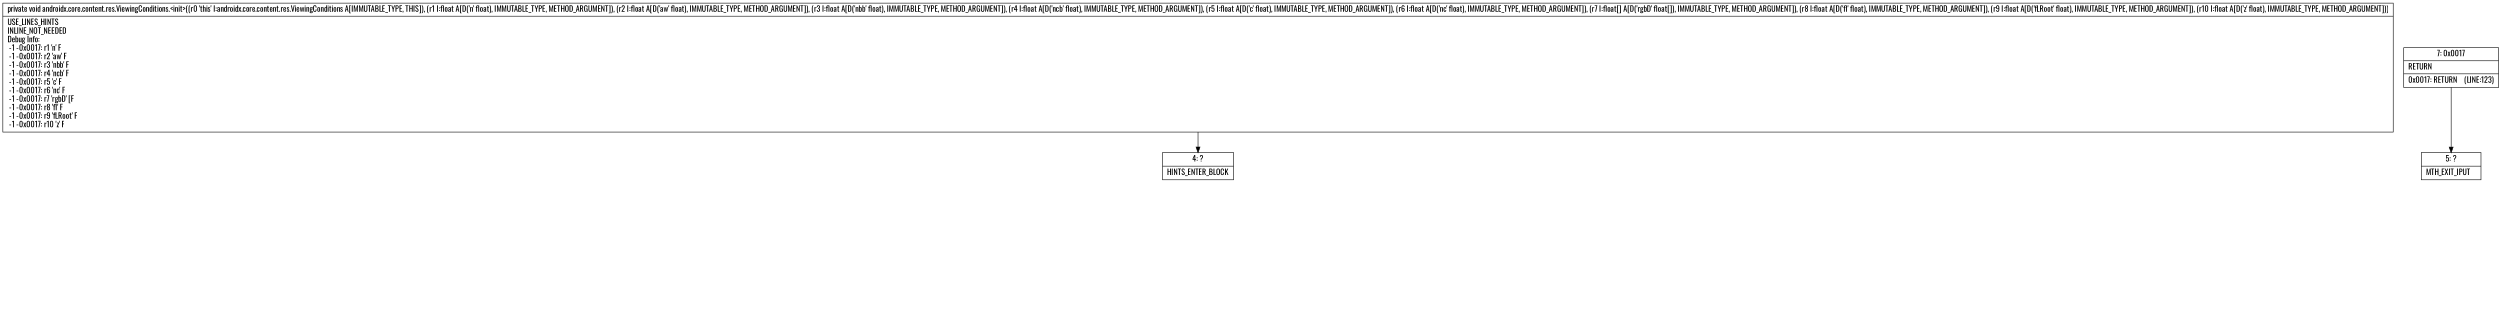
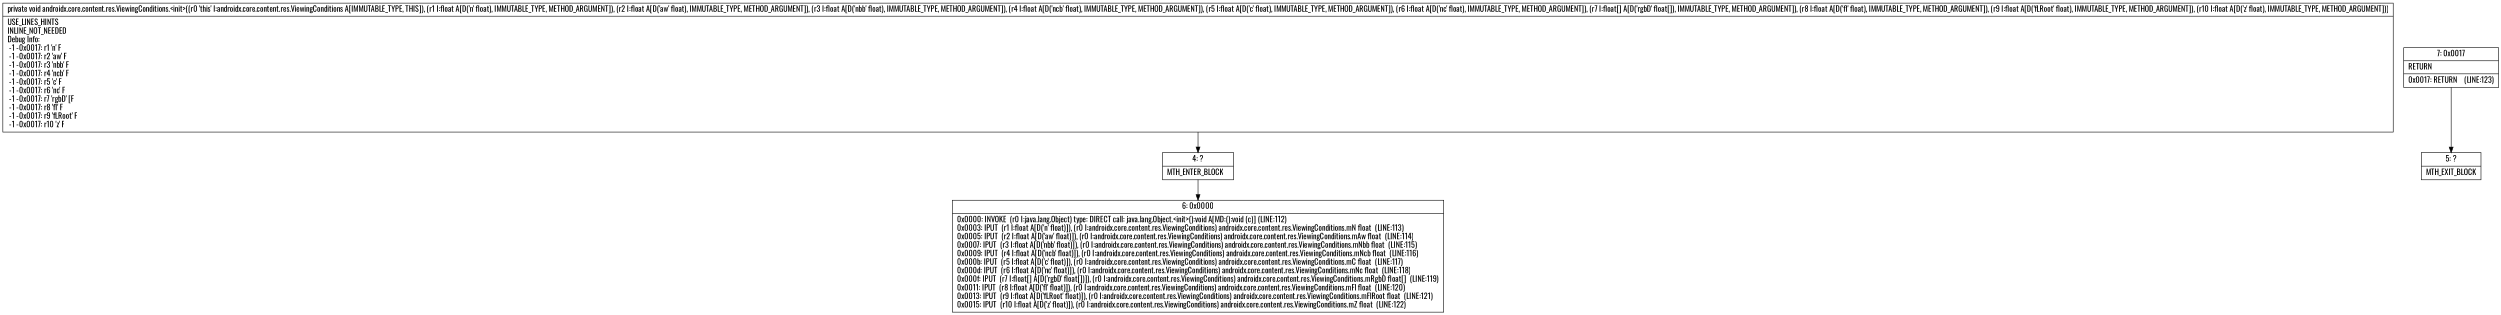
(1198, 173) -> (1195, 173)
(2448, 173) -> (2451, 173)
none -> (1198, 256)
